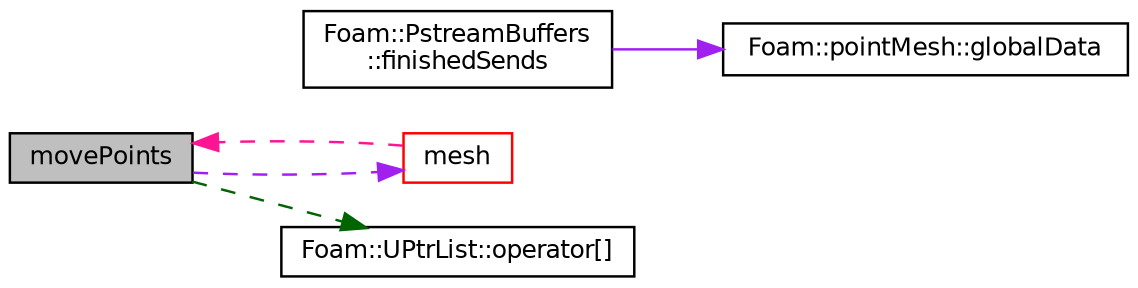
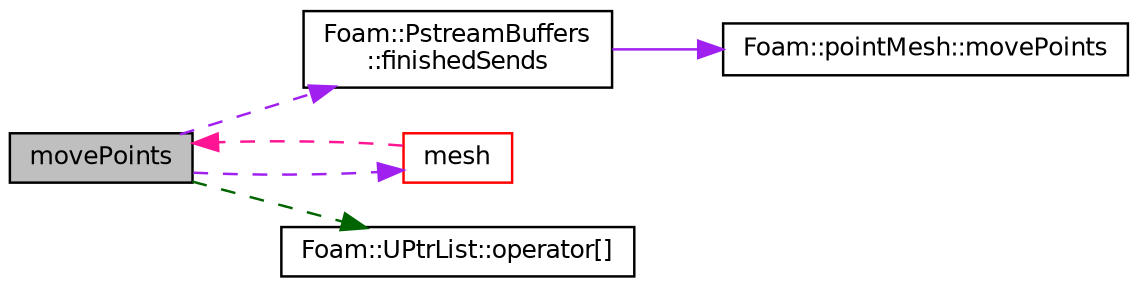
(926, 49) -> (926, 49)
none -> (246, 114)
